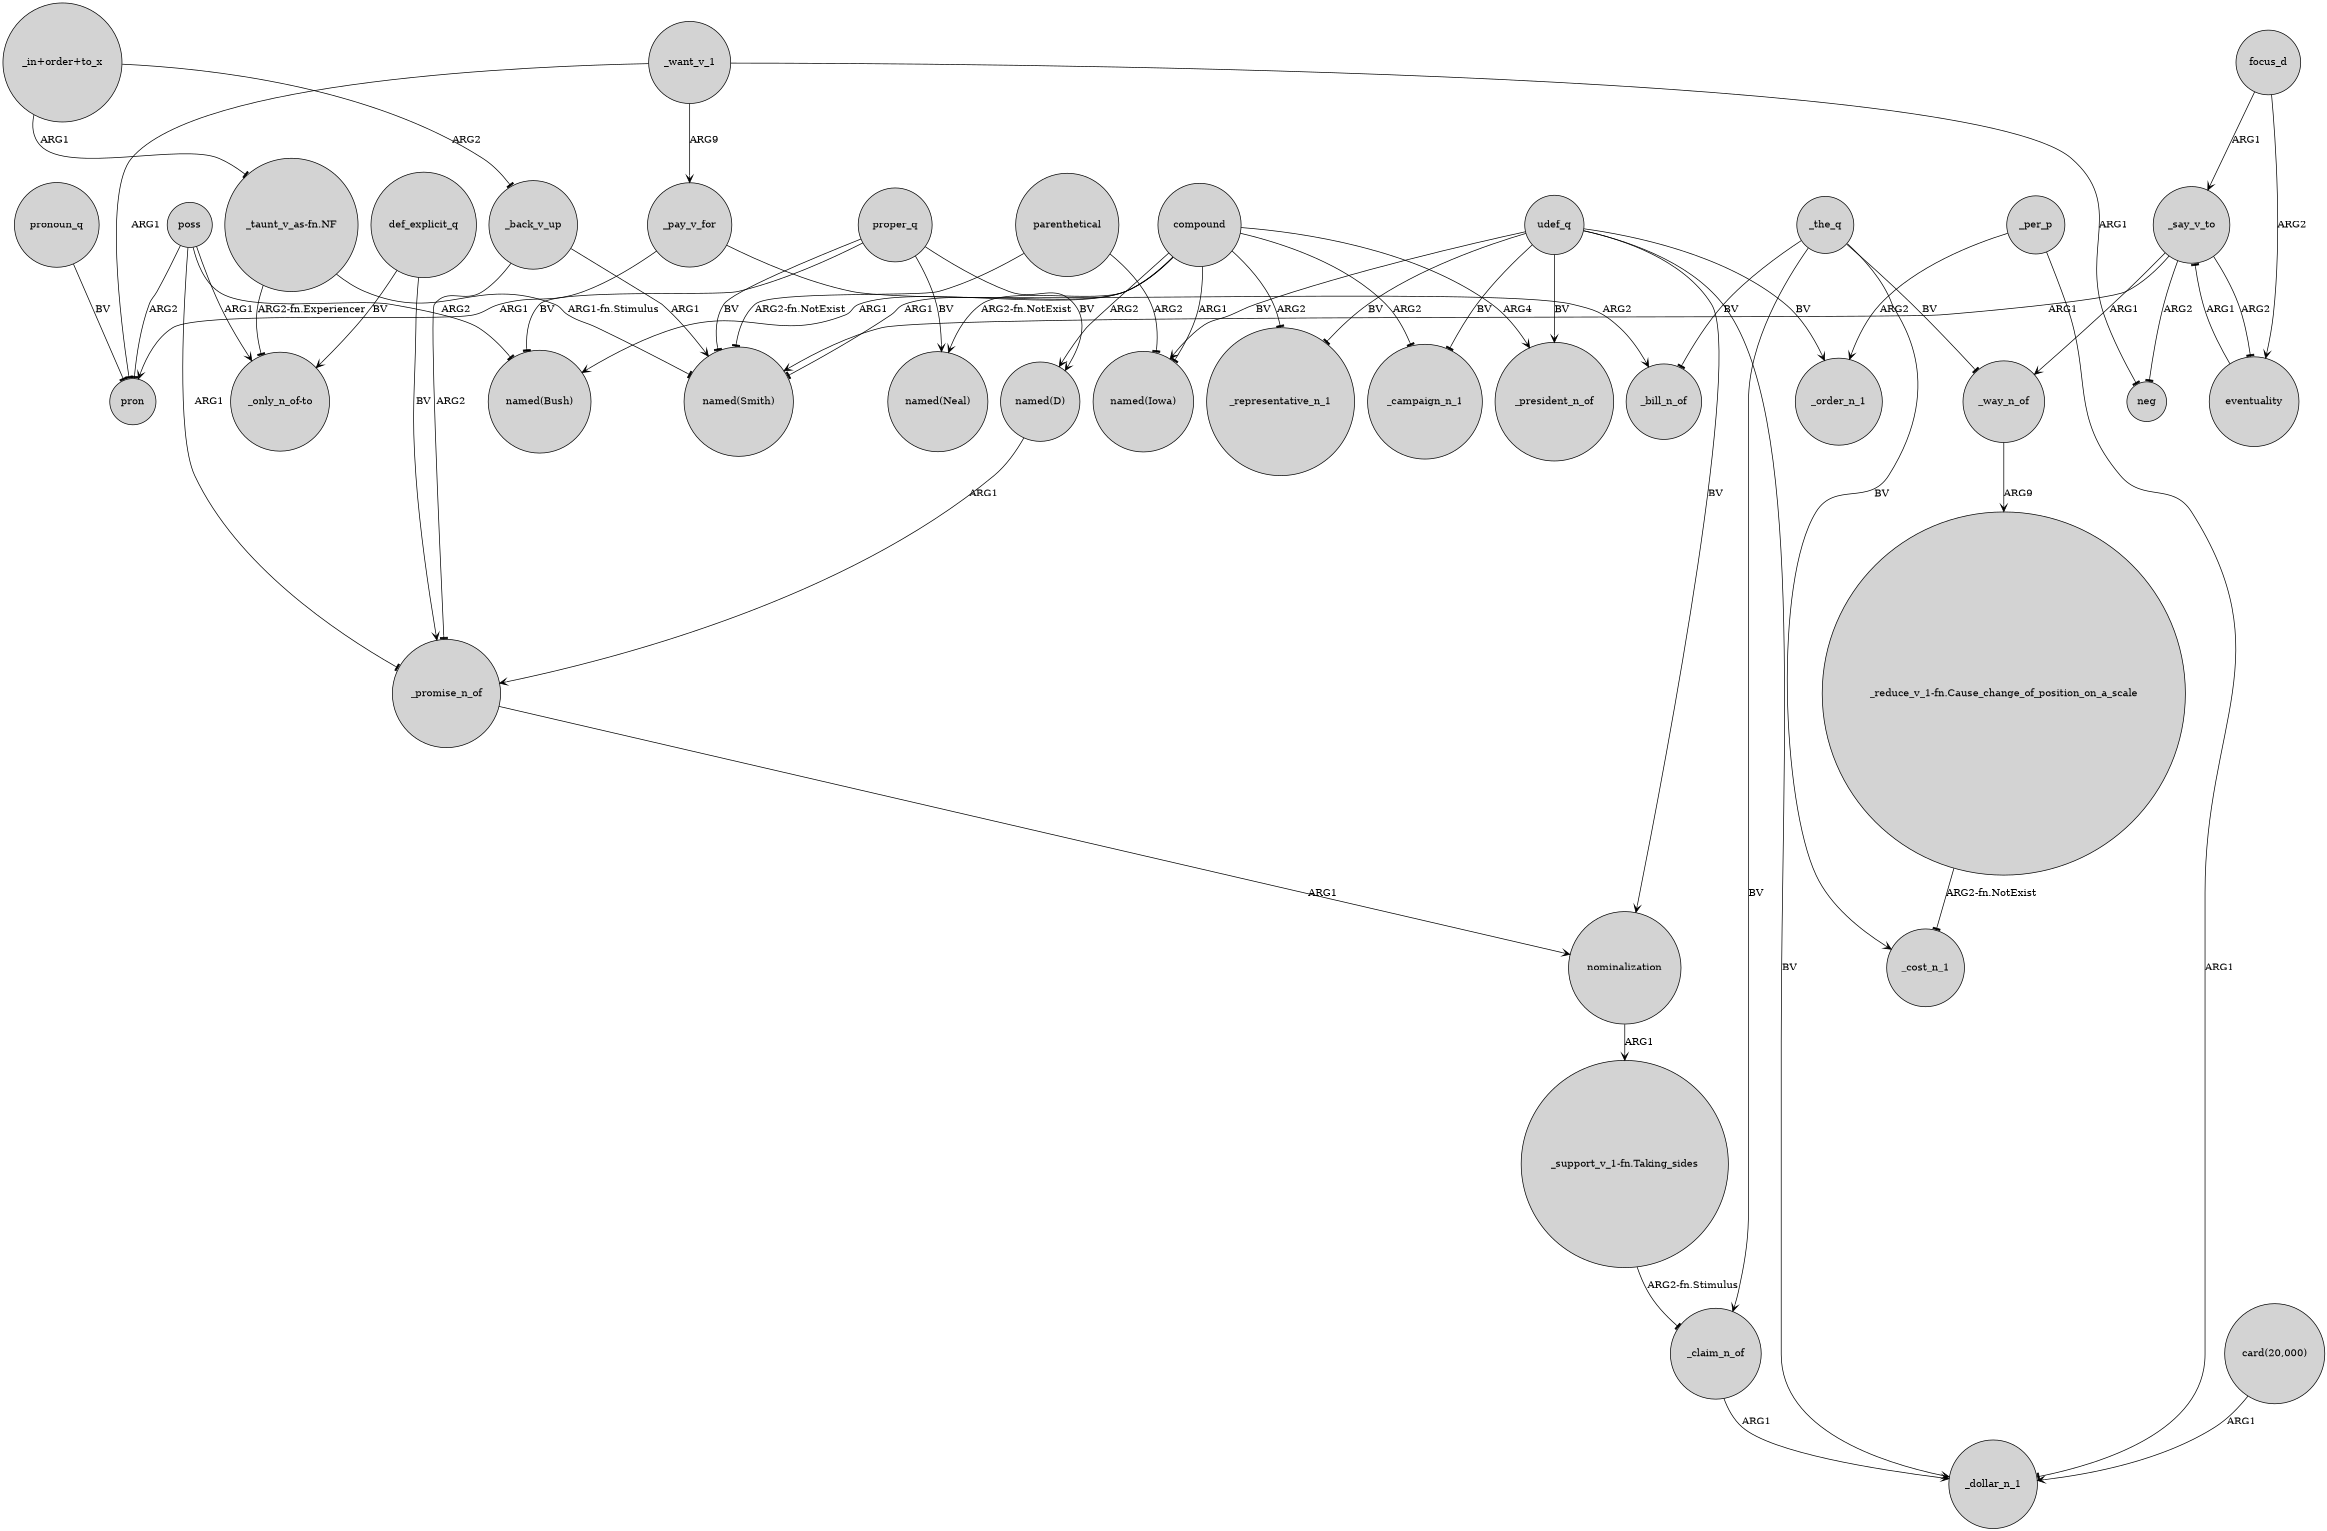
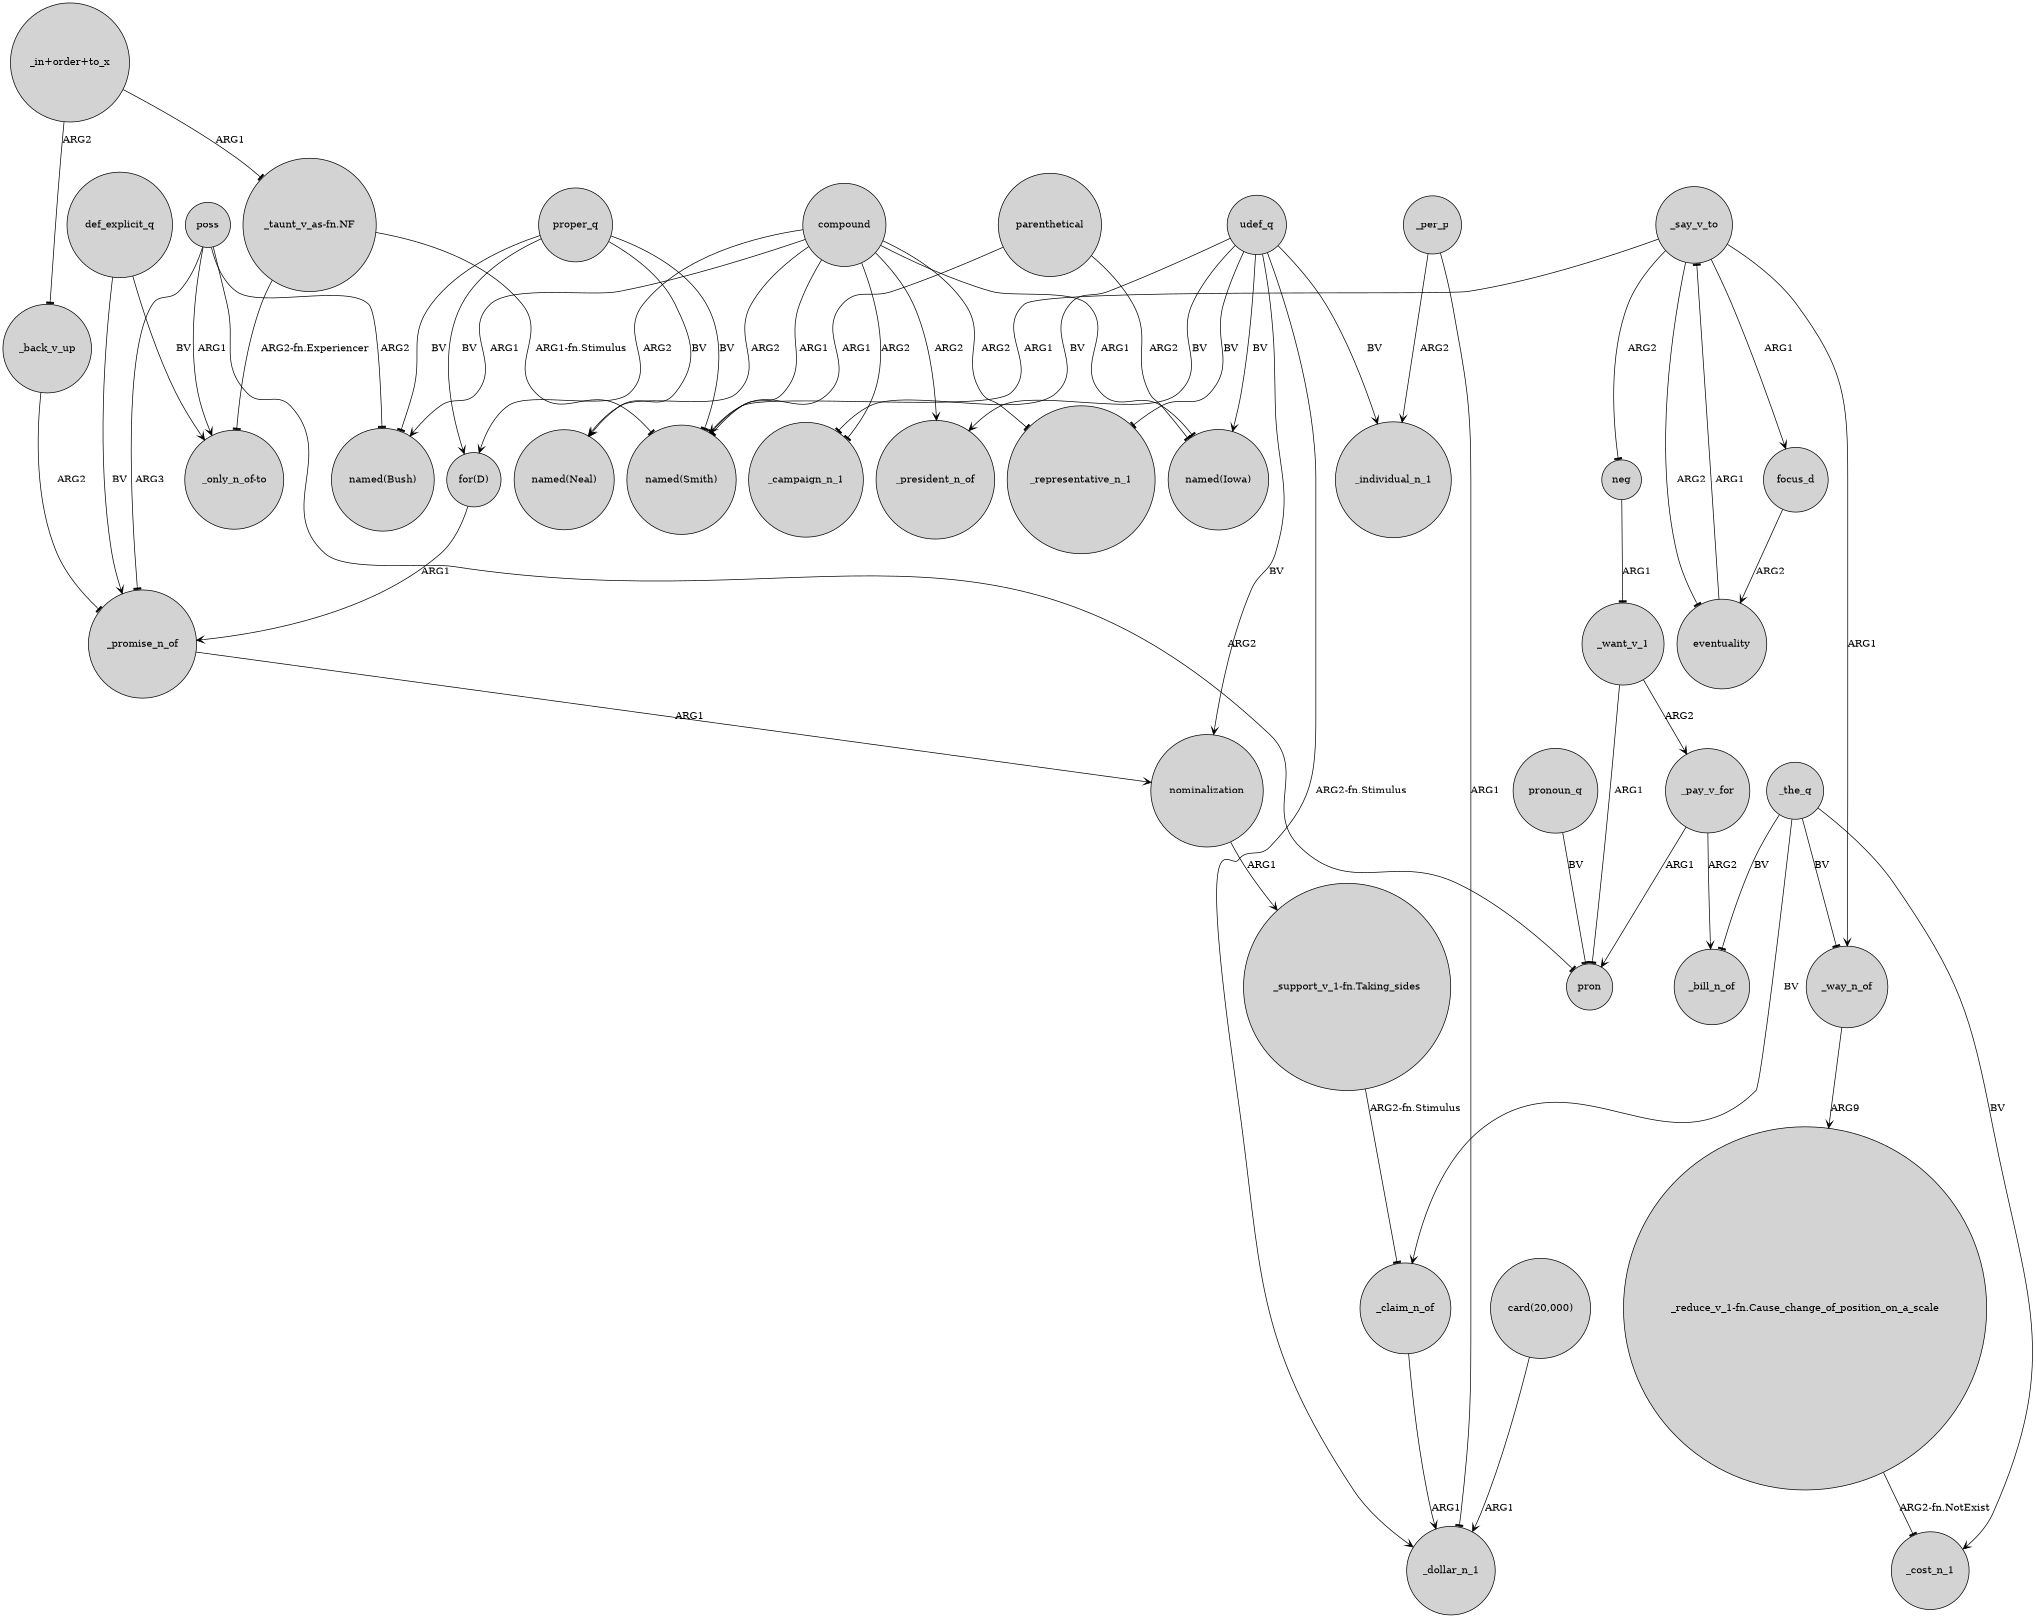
(1525, 81) -> (1622, 549)
(2233, 138) -> (1750, 350)
(704, 140) -> (1680, 716)
(636, 288) -> none
(800, 310) -> (857, 349)
(1026, 310) -> (766, 349)
(1518, 310) -> (949, 349)
(209, 402) -> (150, 480)
(1040, 402) -> (474, 480)
(1839, 402) -> (1393, 480)
(1789, 968) -> (1361, 791)
